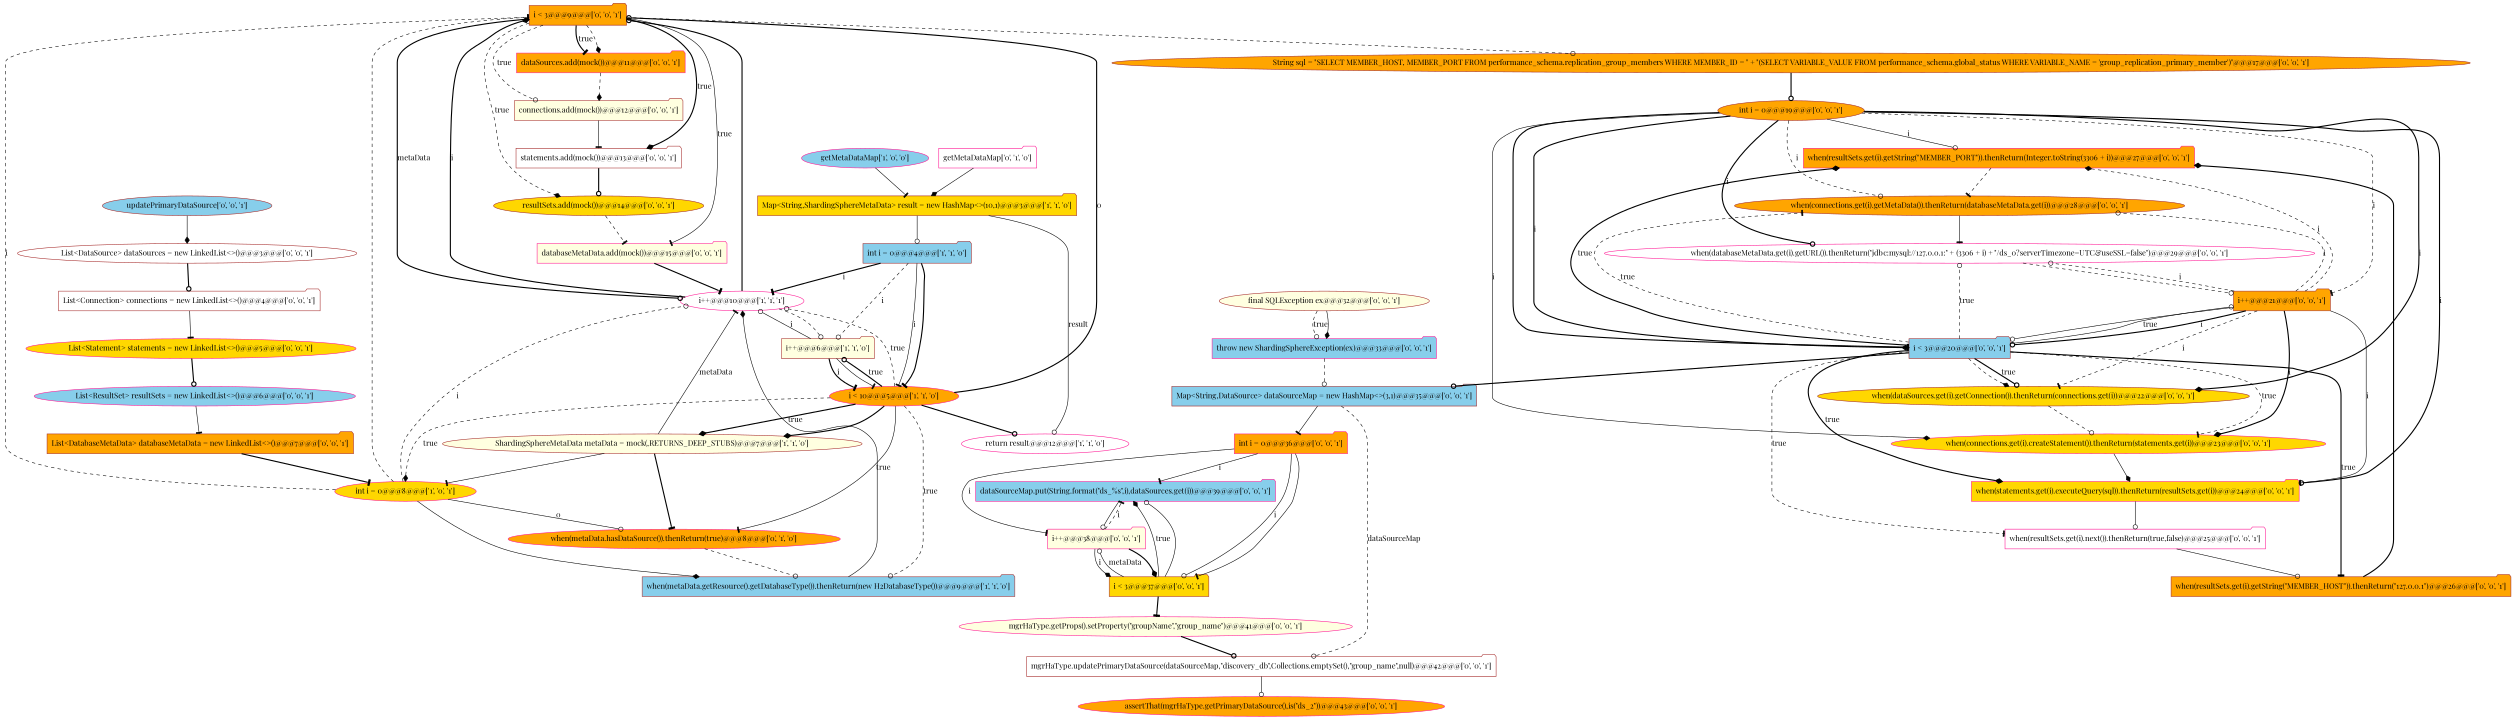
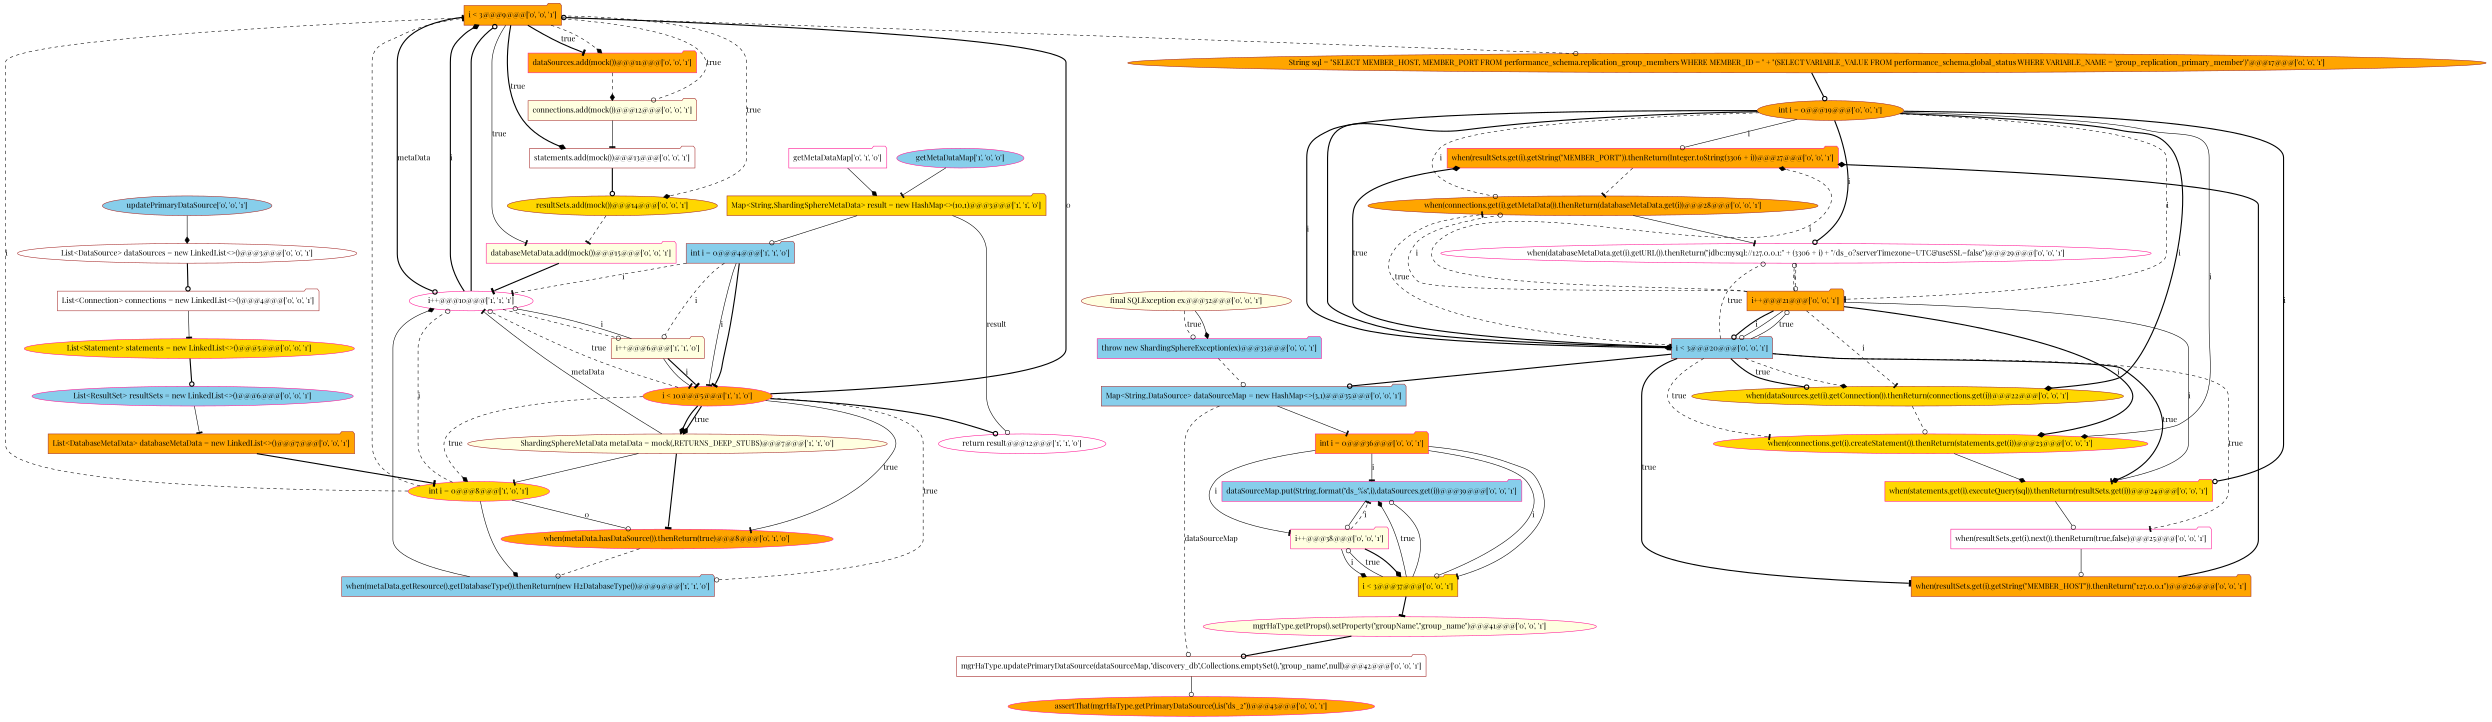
(827, 277) -> (600, 278)
(864, 373) -> none
(1125, 563) -> (1373, 563)
